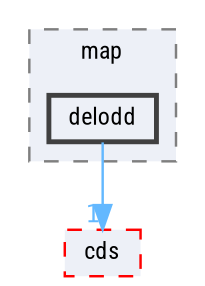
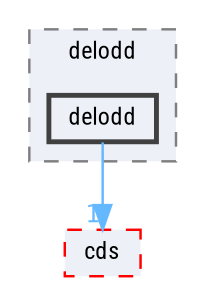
(103, 53) -> (103, 53)
